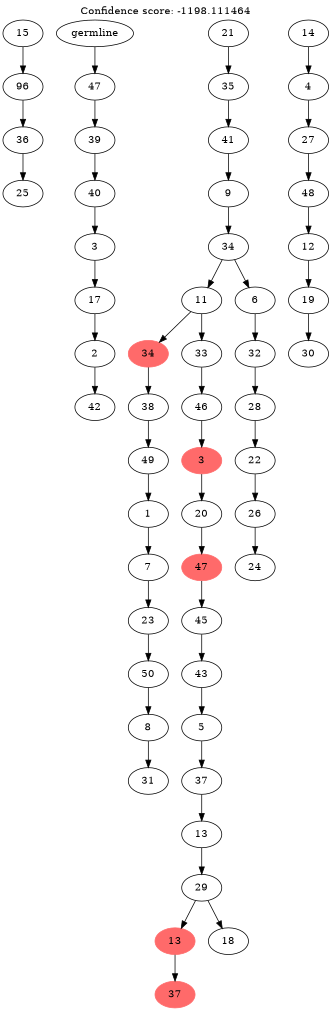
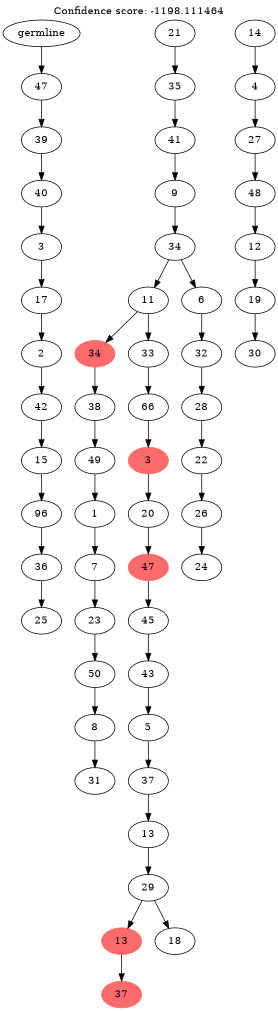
(202, 407) -> (148, 407)
none -> (42, 430)
